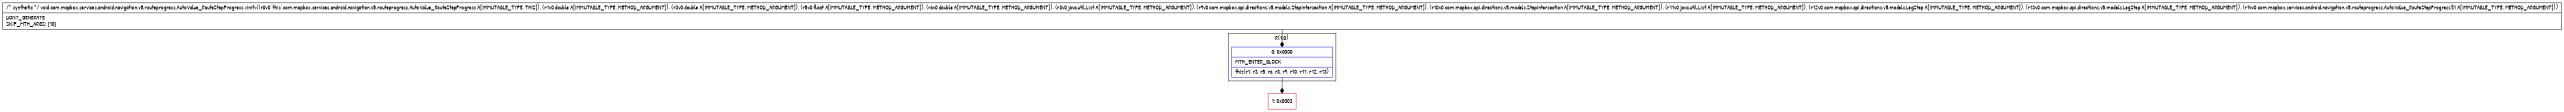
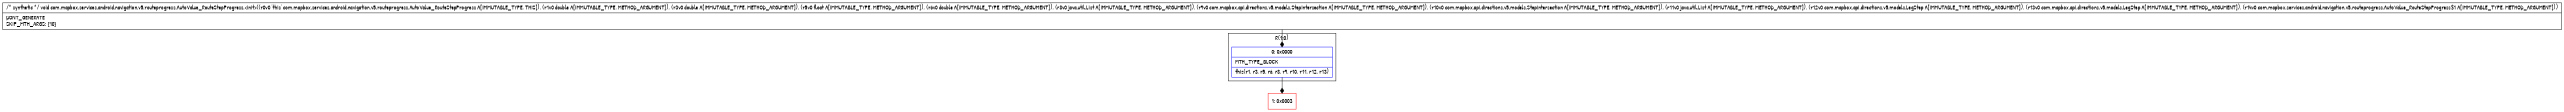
(1258, 62) -> (1257, 62)
